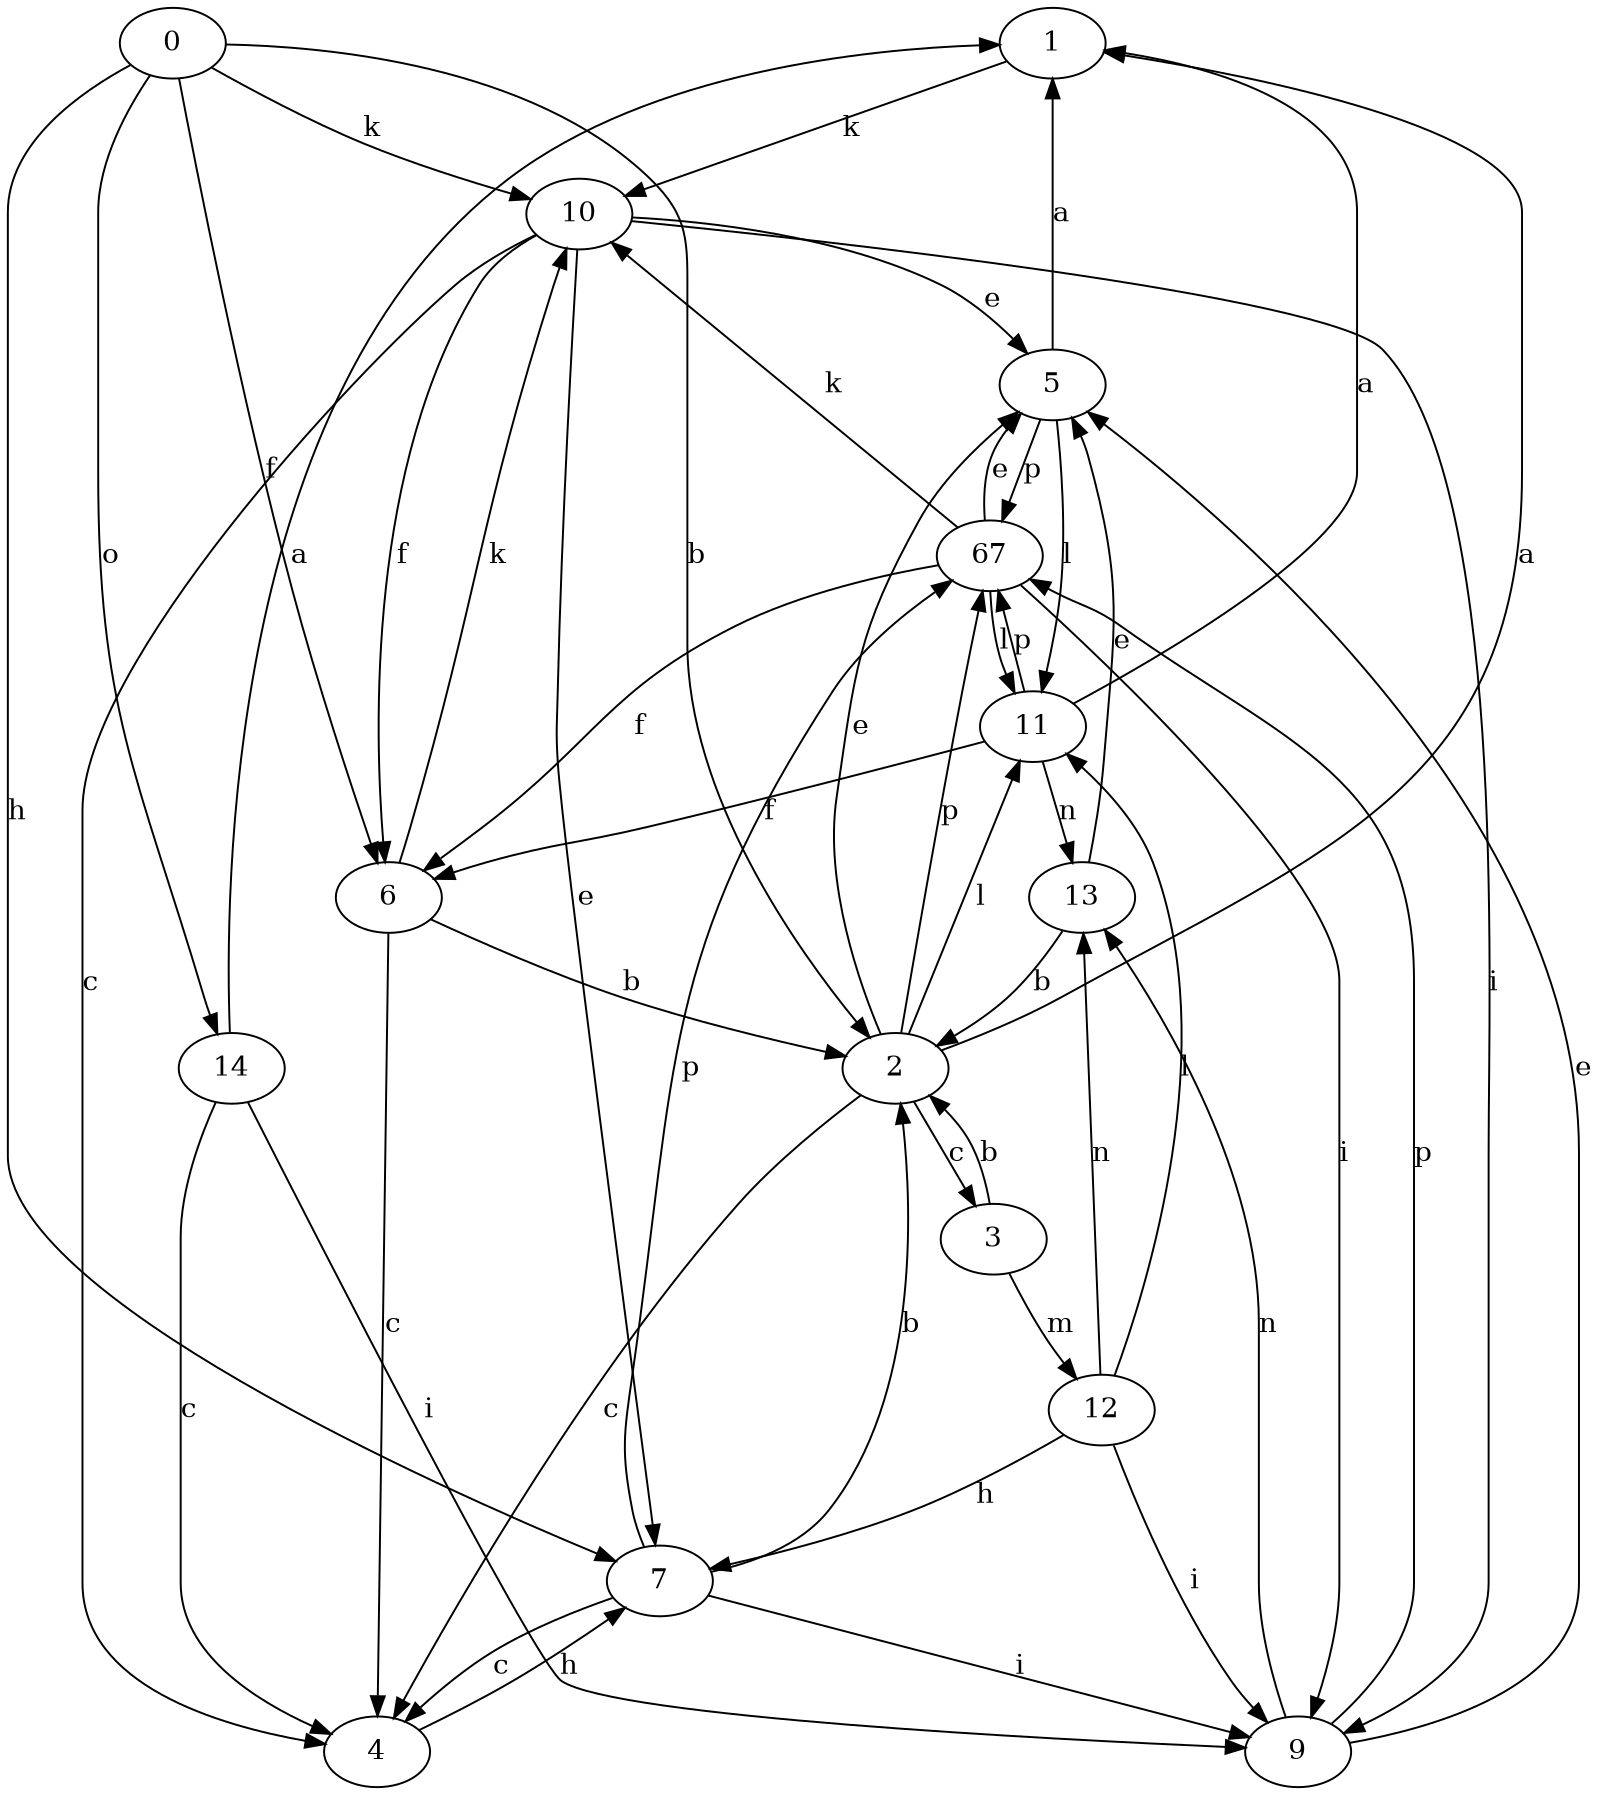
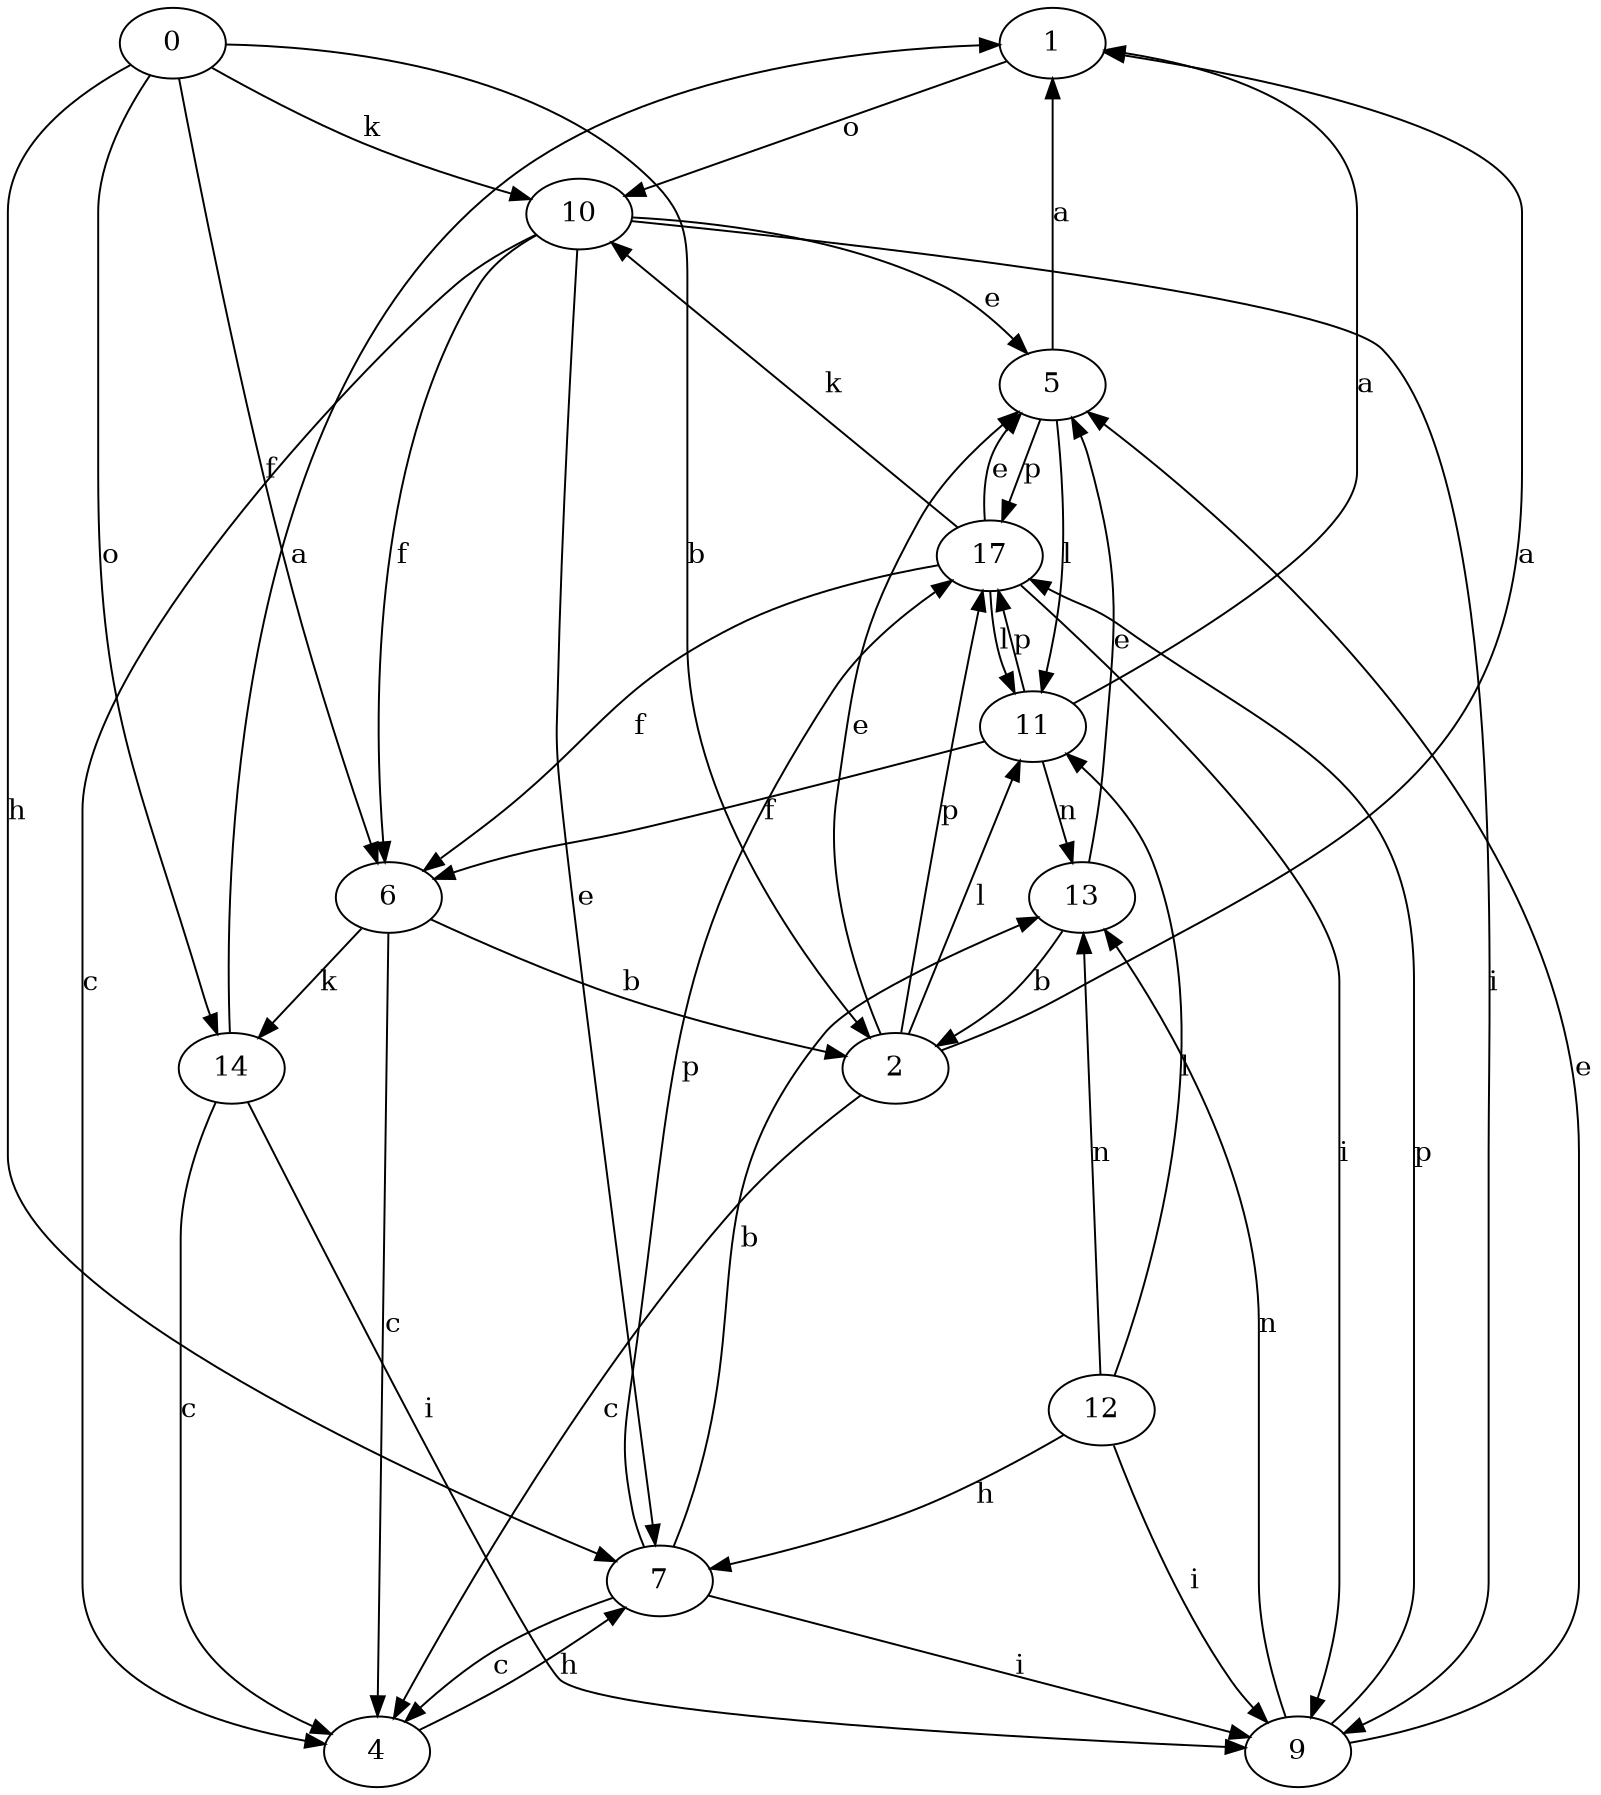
(851, 129) -> (851, 129)
(990, 556) -> (990, 556)
(478, 565) -> (317, 976)
(994, 1239) -> none
(886, 1390) -> (748, 1172)
